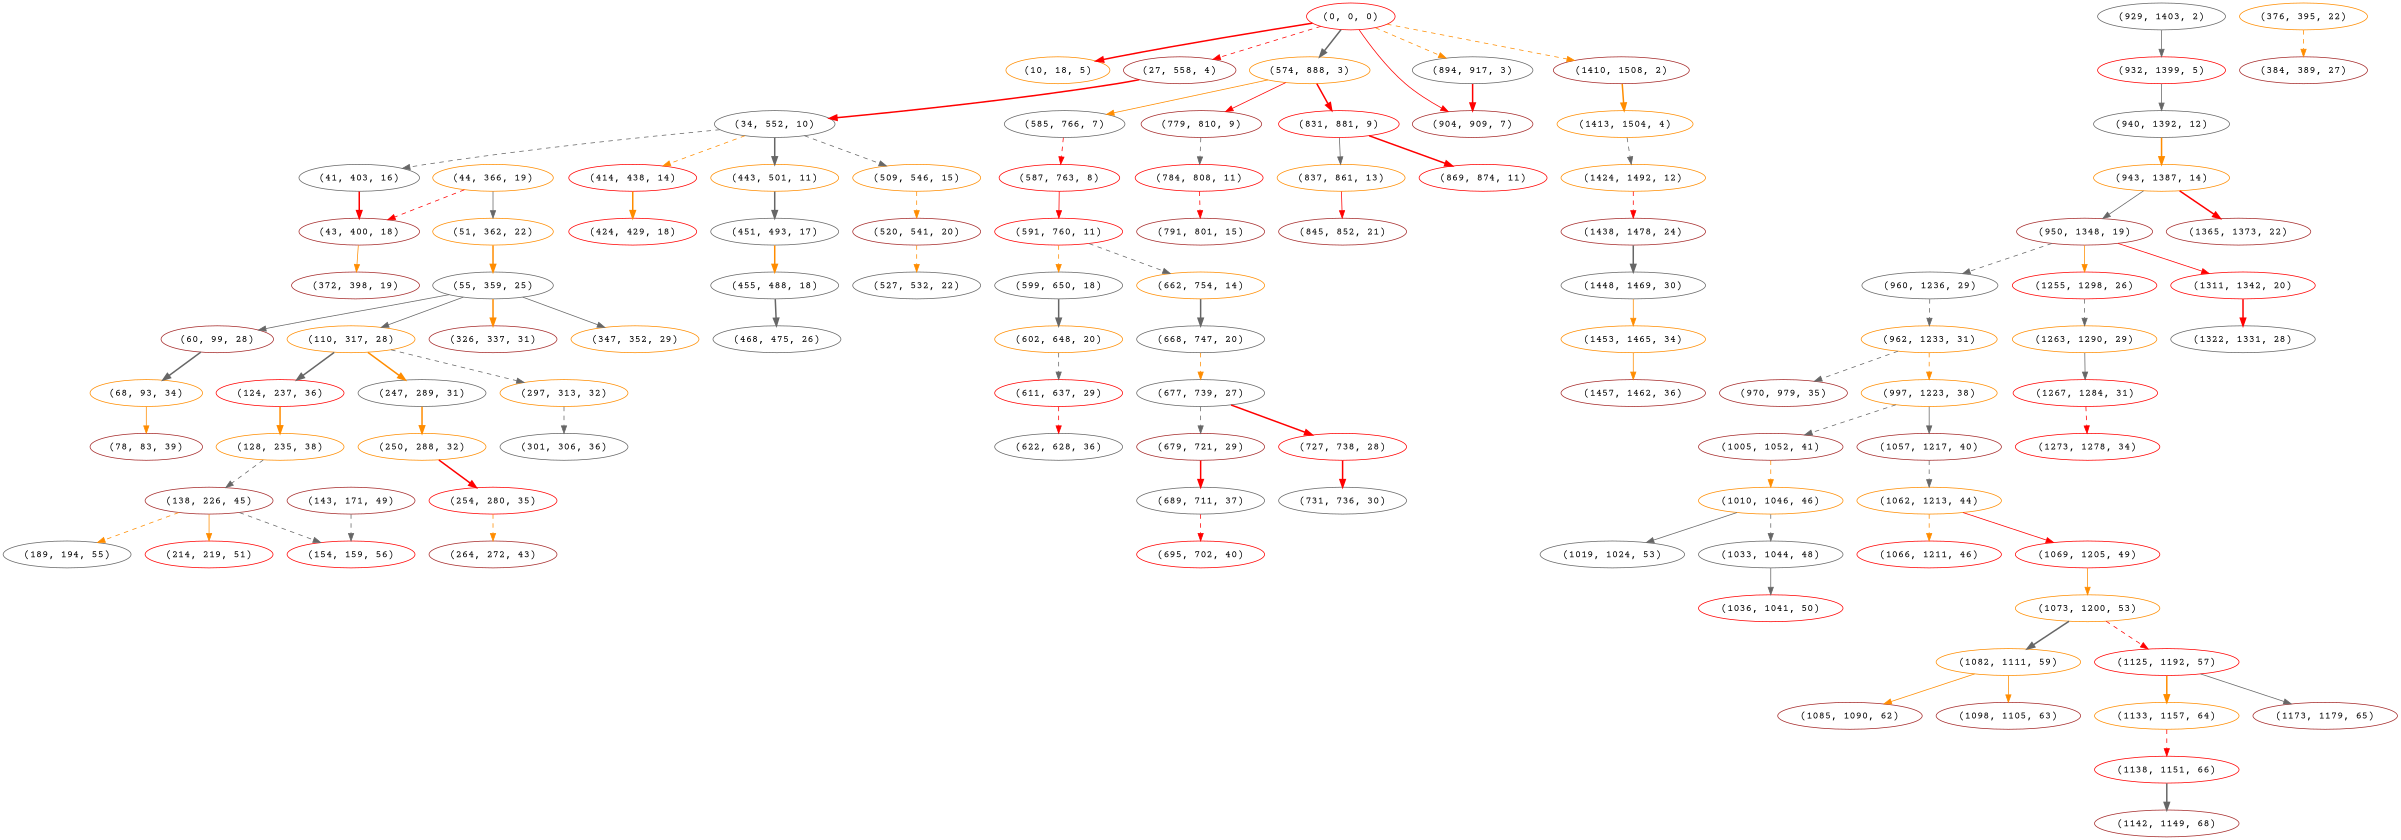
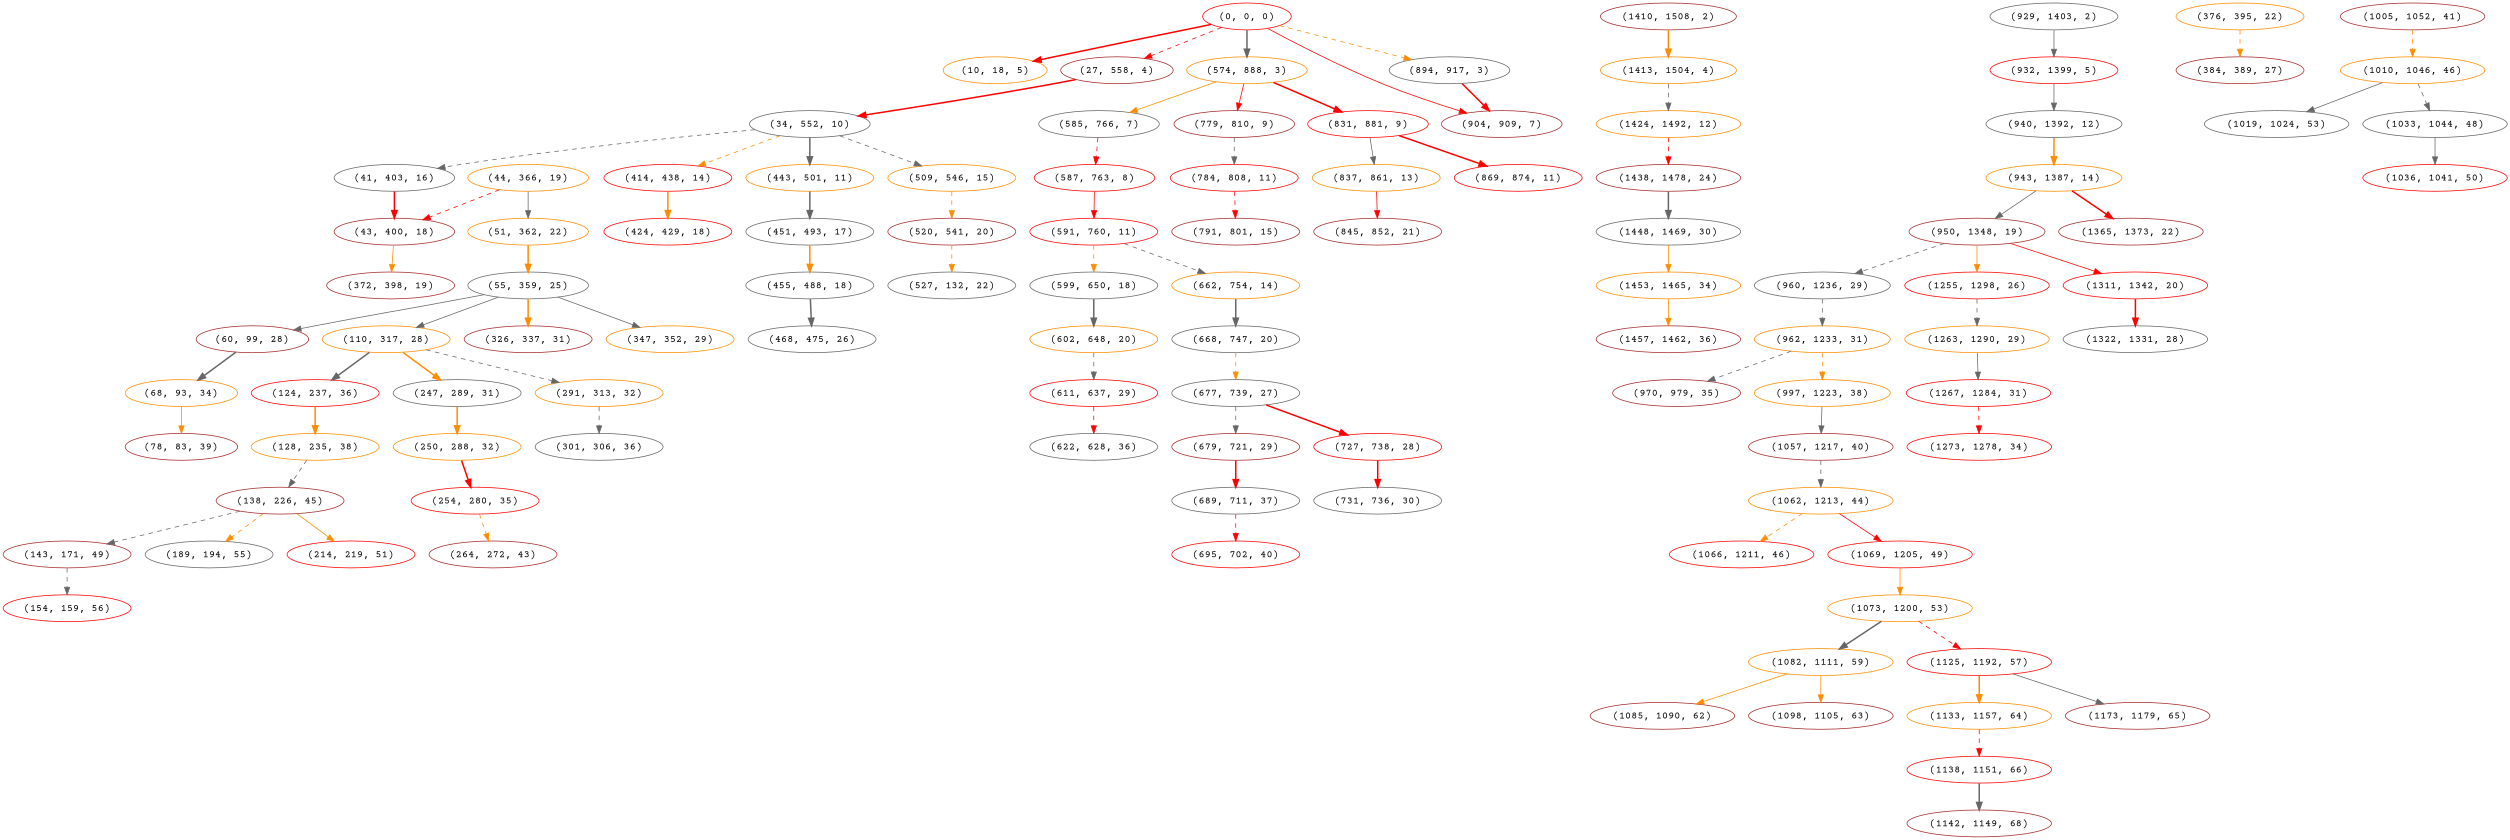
(1477, 42) -> none
(917, 285) -> (952, 285)
(564, 393) -> (599, 393)
(1854, 419) -> none
(276, 526) -> (177, 527)
